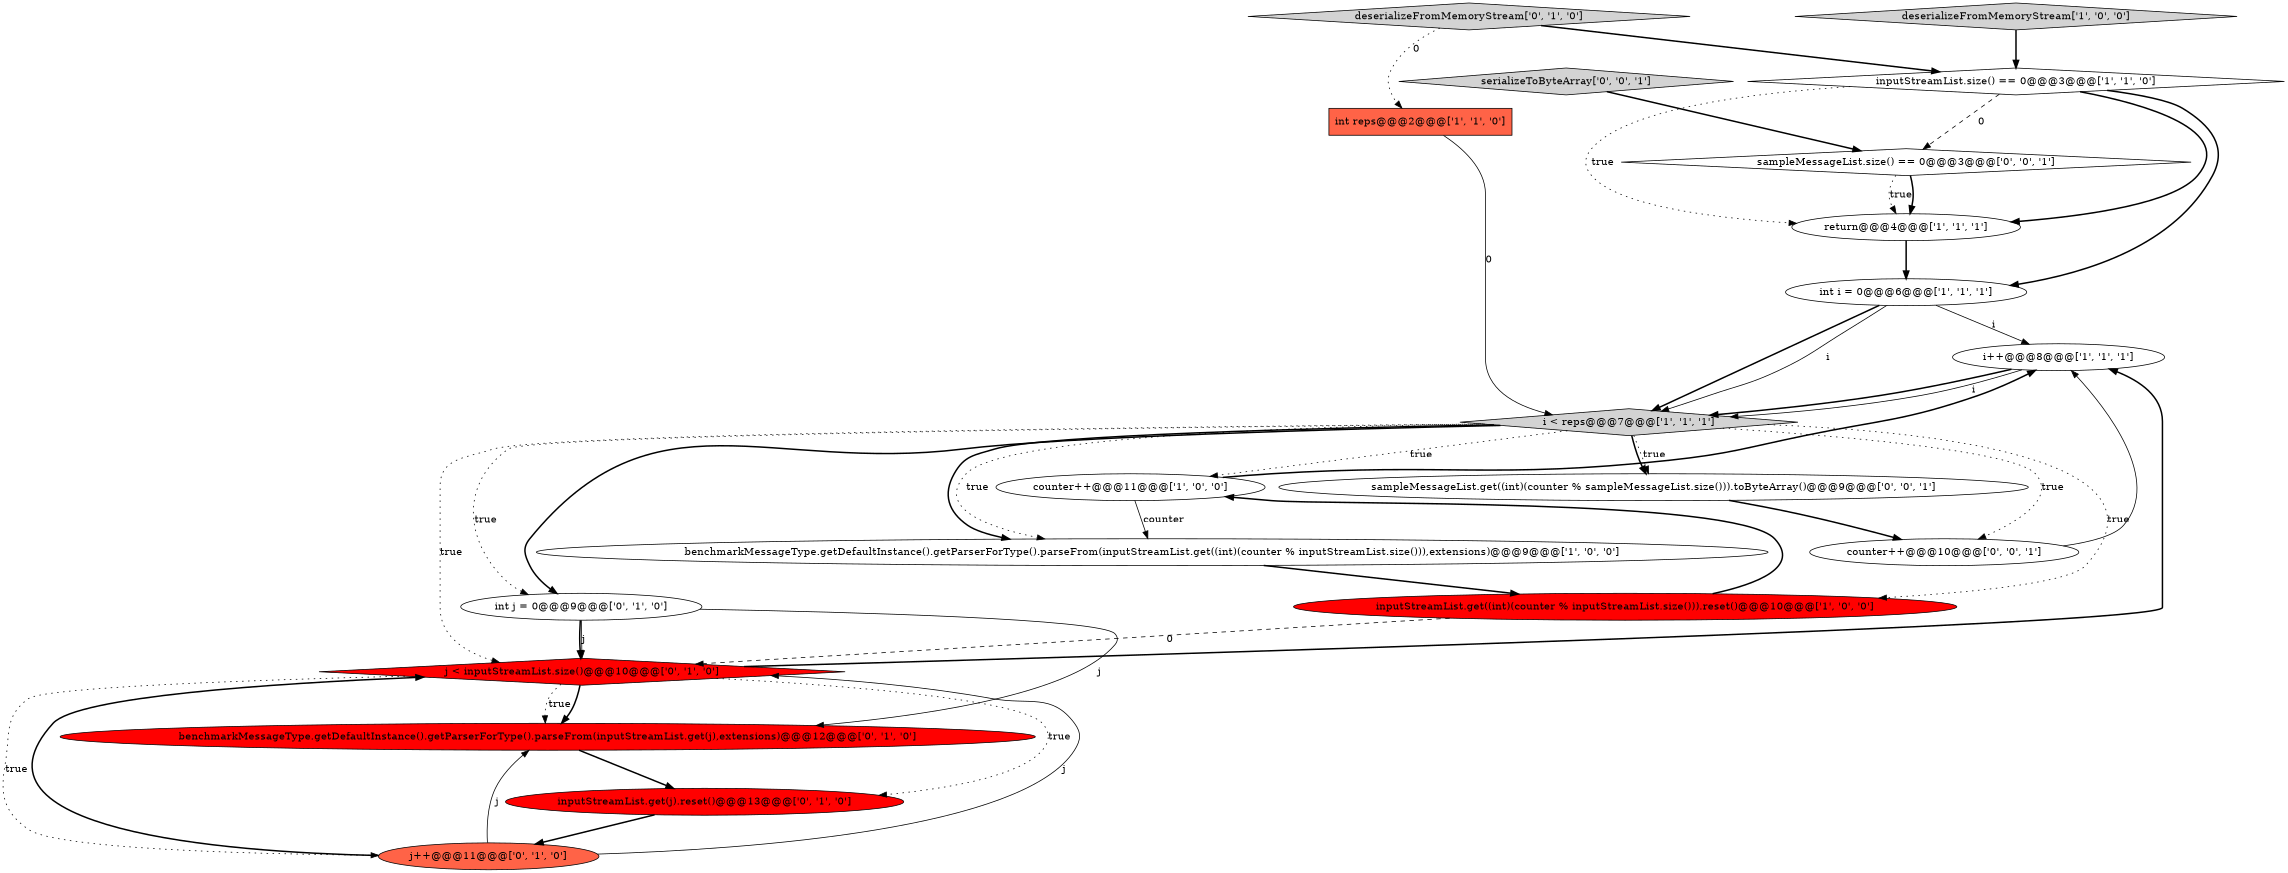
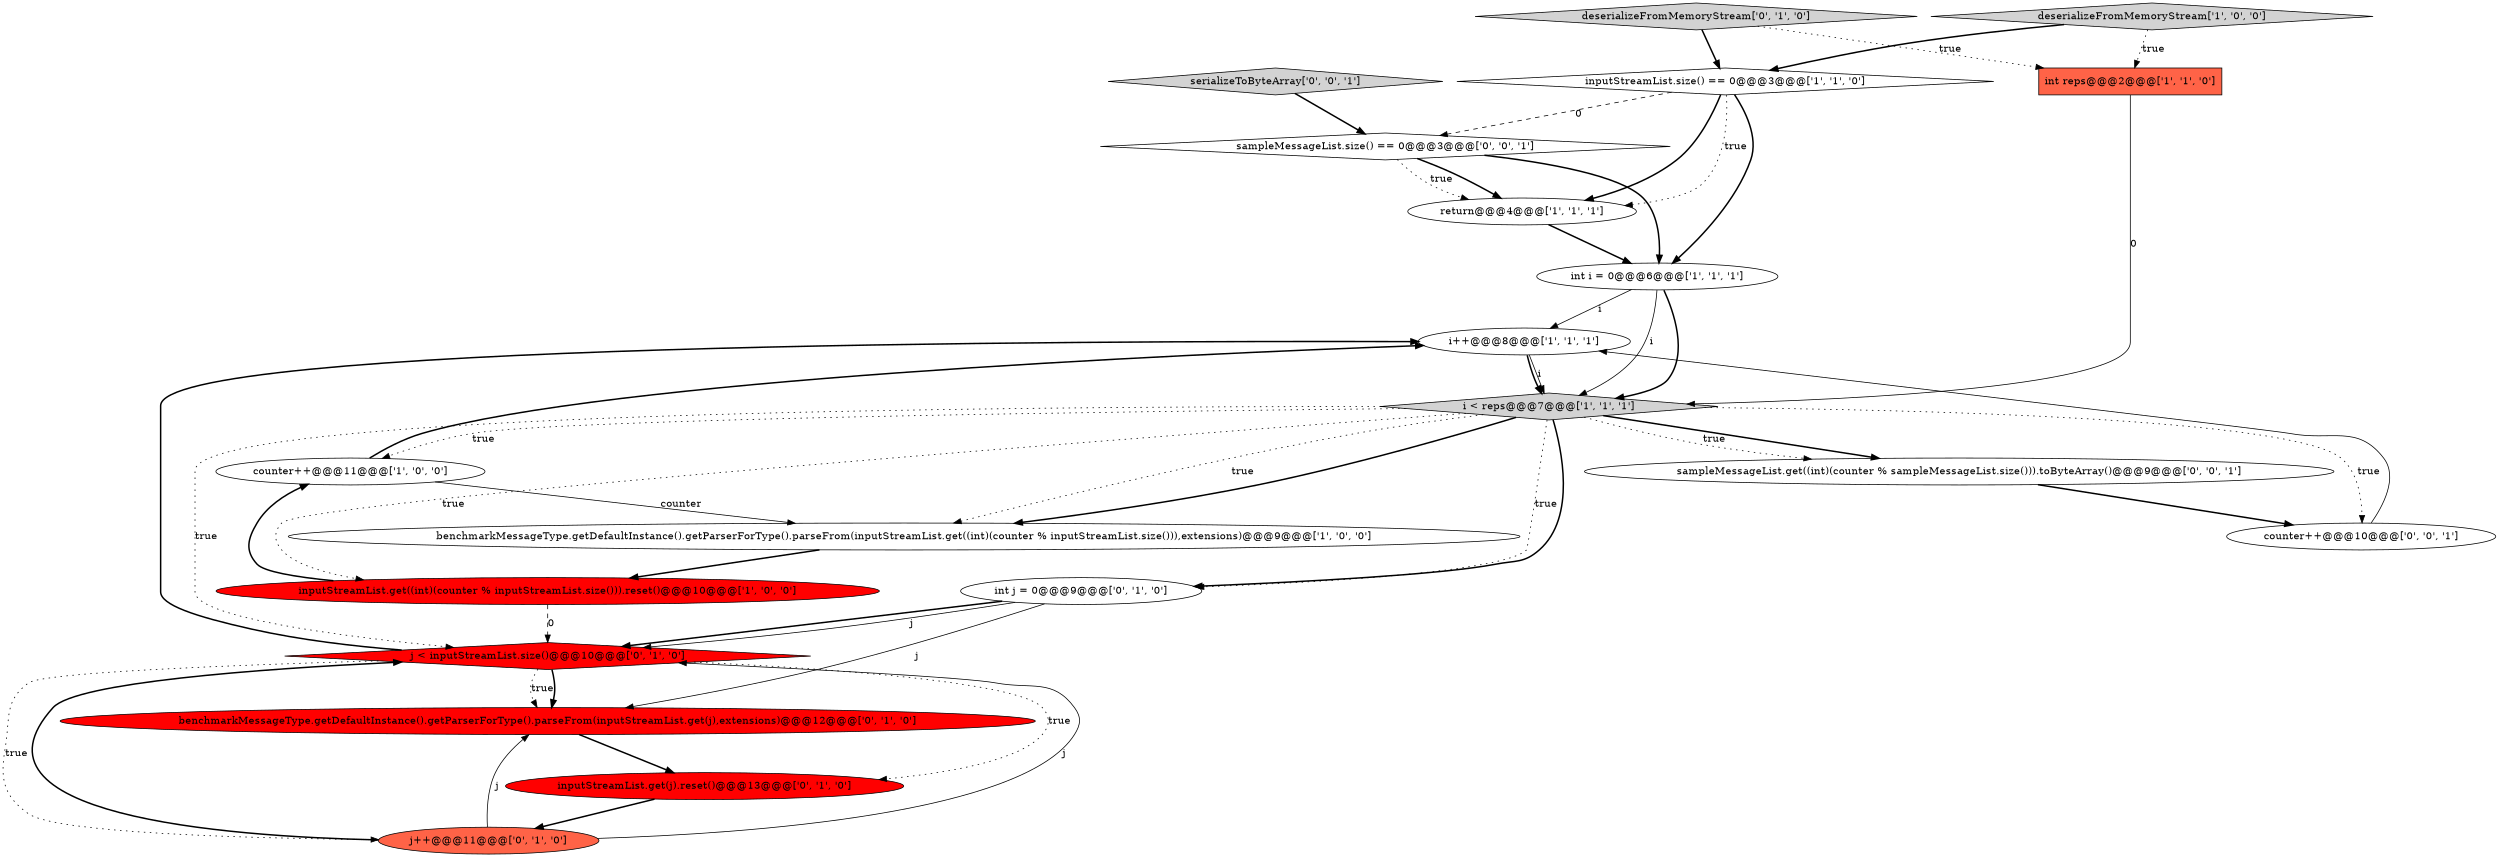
none -> (2142, 45)
(1417, 49) -> (1951, 49)
none -> (1596, 176)
